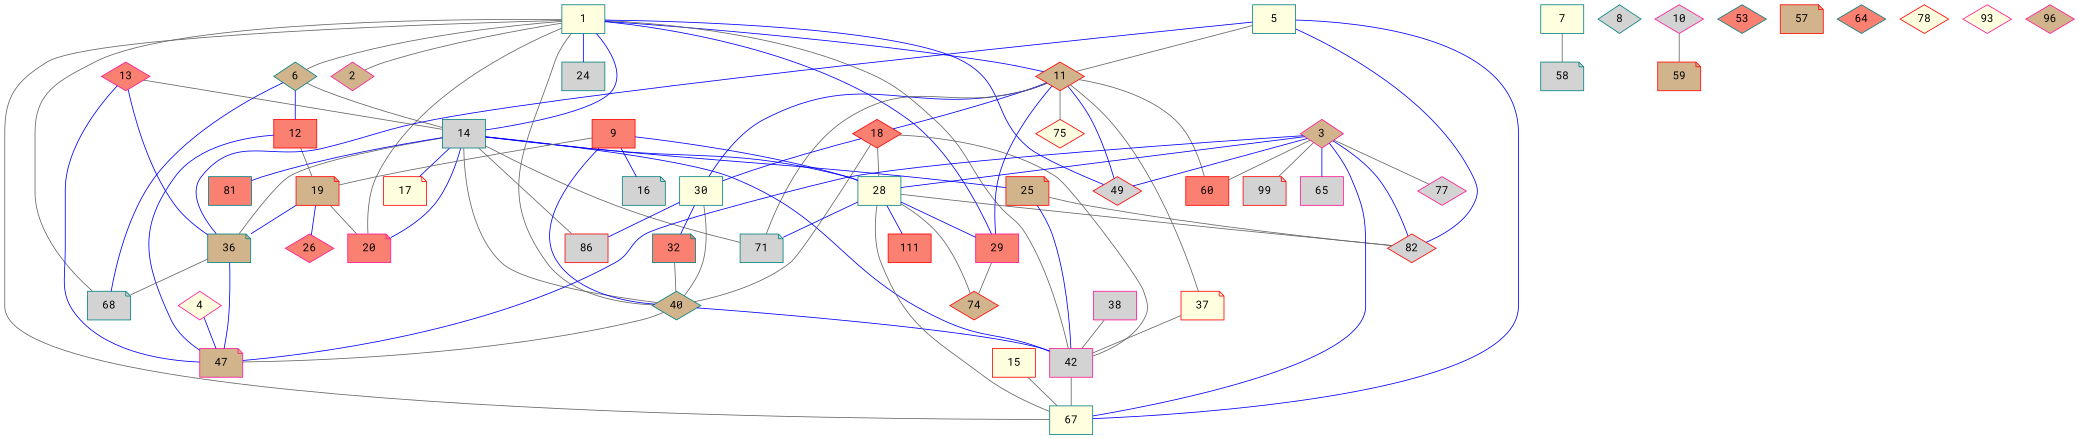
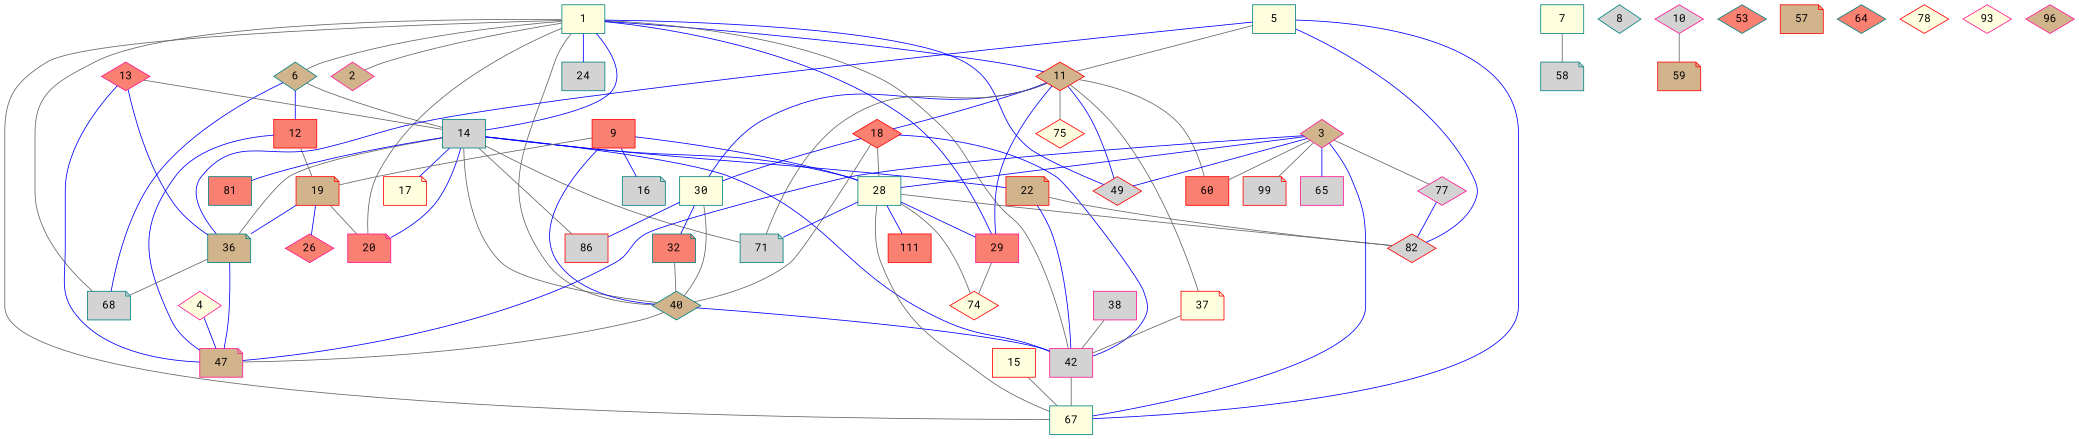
(1380, 181) -> (1427, 220)
(1027, 191) -> (1027, 191)
(1075, 196) -> (1075, 196)
(974, 306) -> (974, 306)
